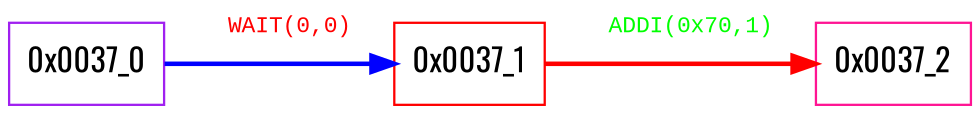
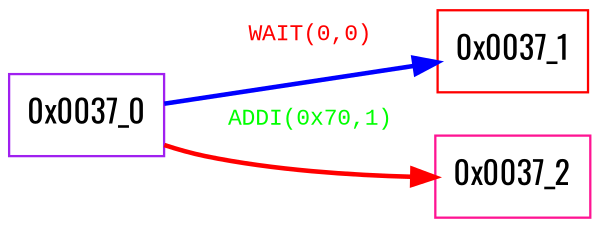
(668, 64) -> (287, 169)
